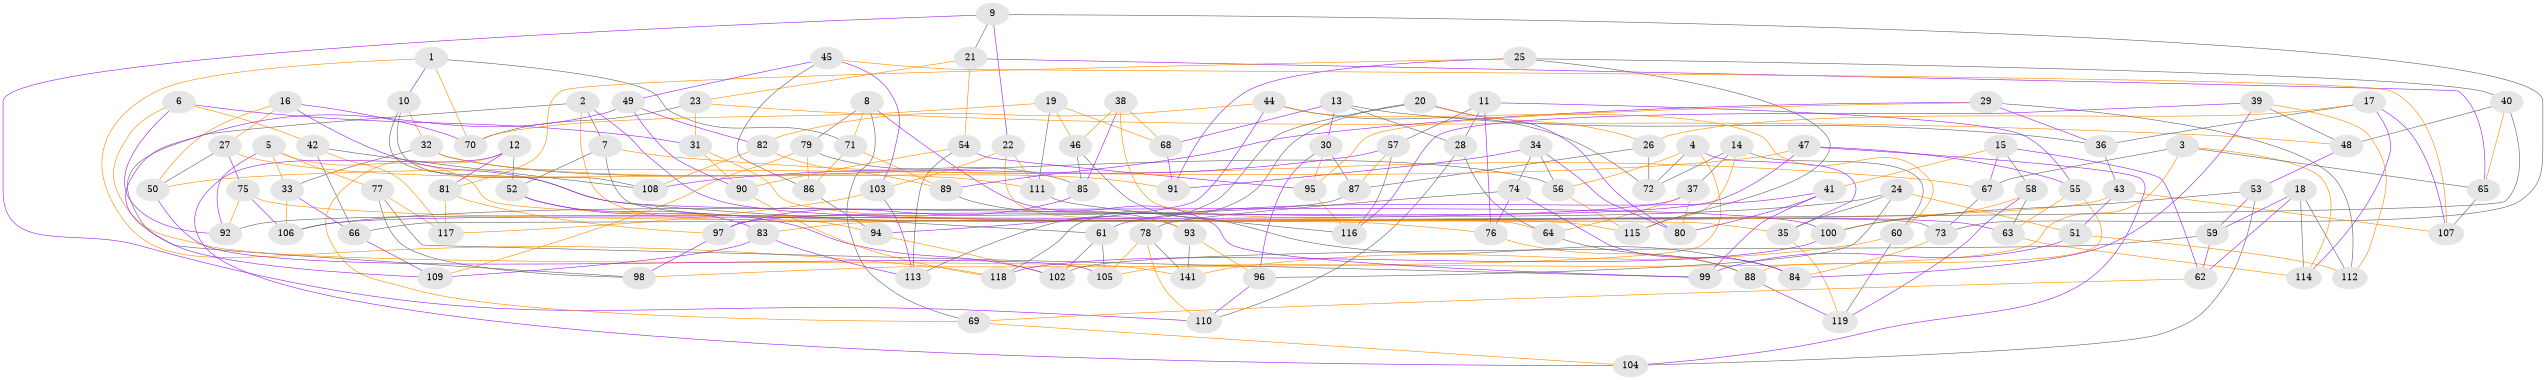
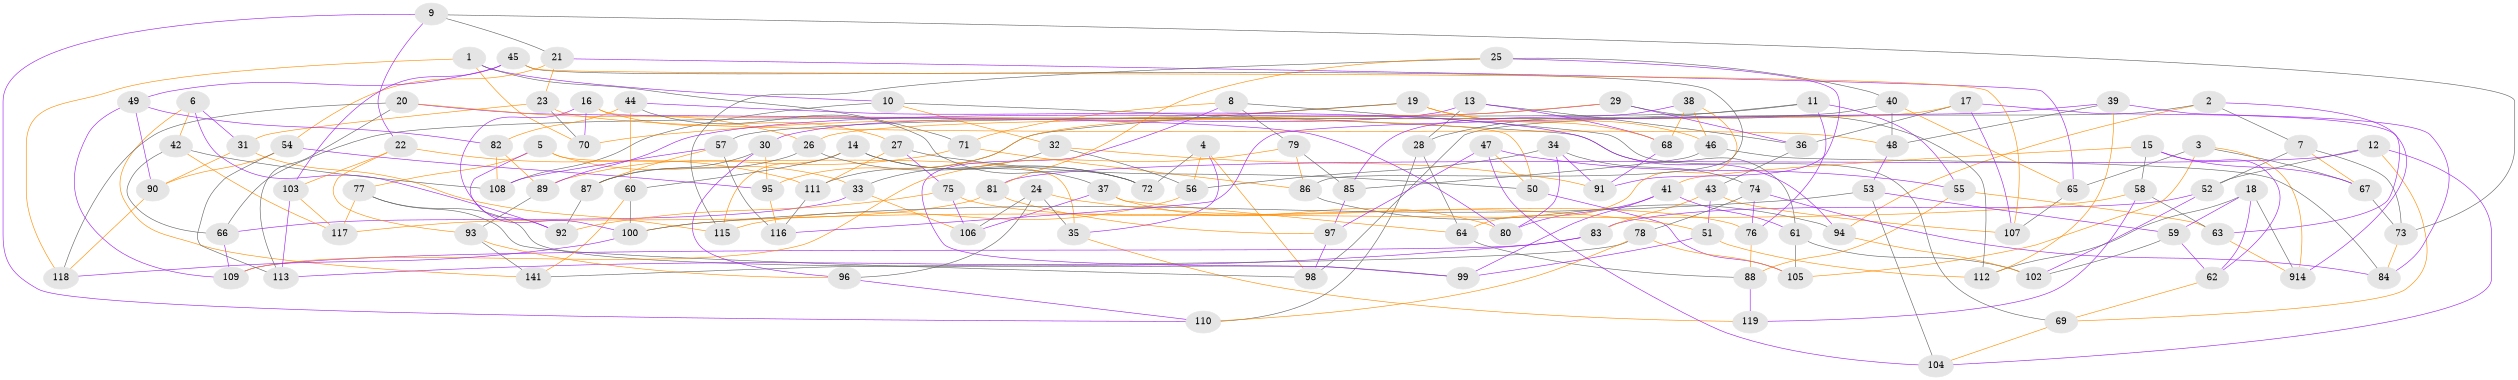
(2304, 278) -> (2298, 278)
(1867, 280) -> (630, 212)
